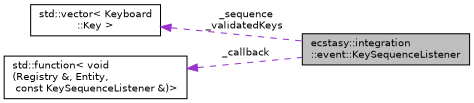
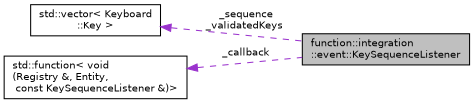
(386, 49) -> (386, 49)
